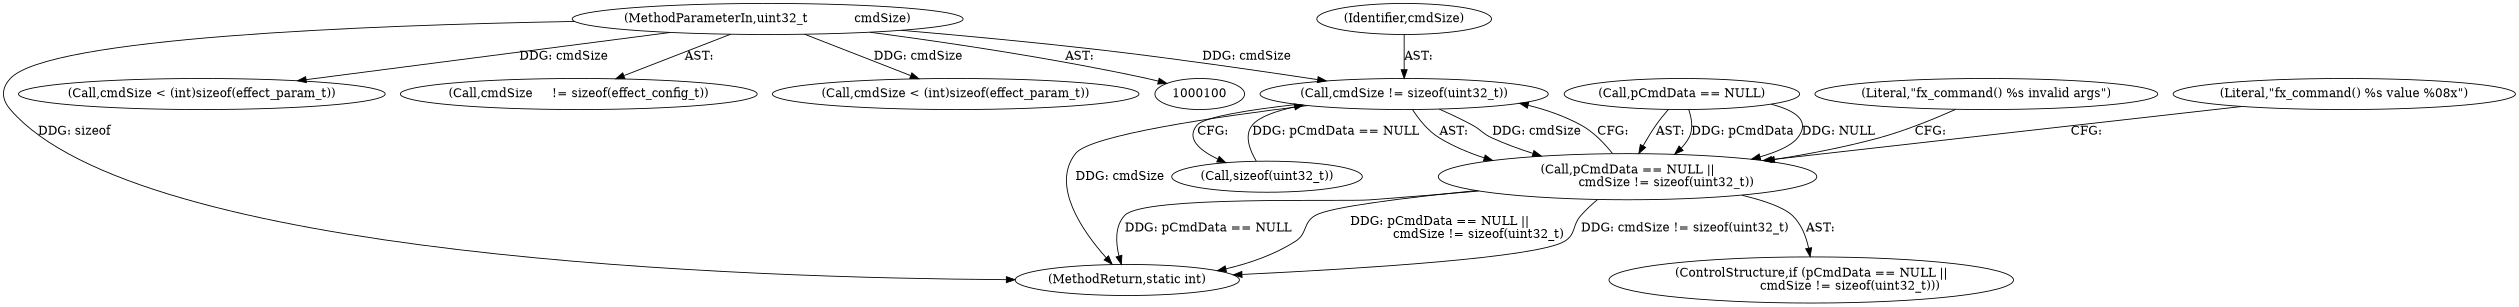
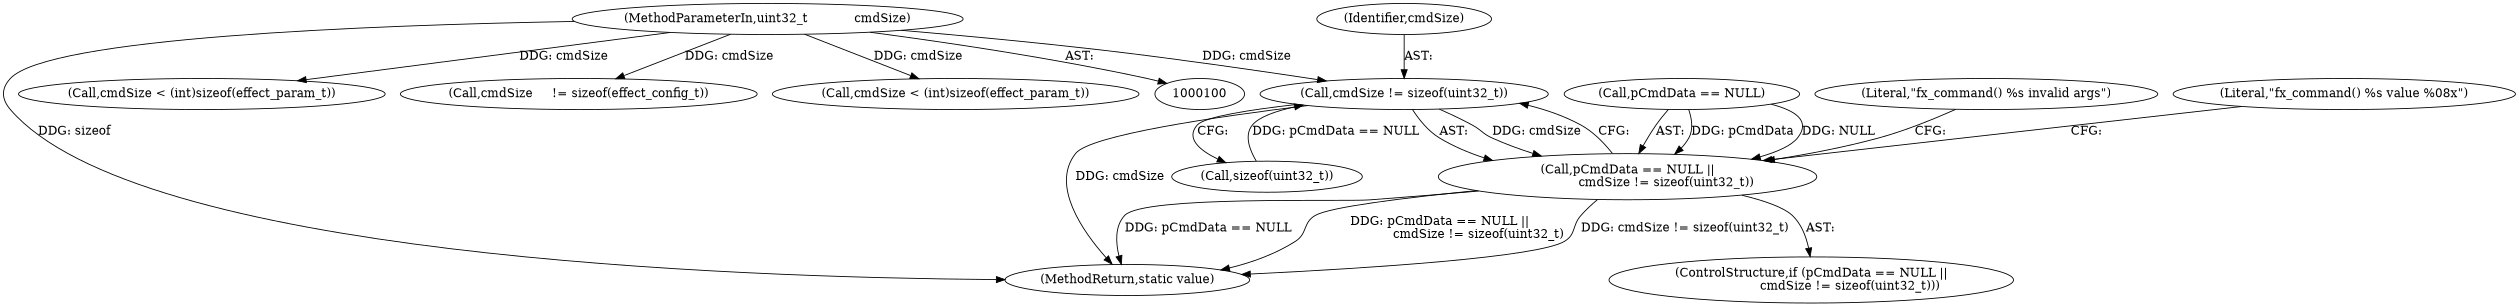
(701, 56) -> (729, 56)
(1127, 280) -> (1127, 280)
